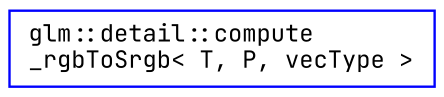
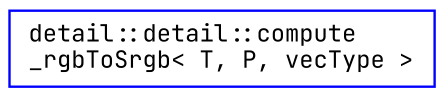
(222, 49) -> (222, 49)
